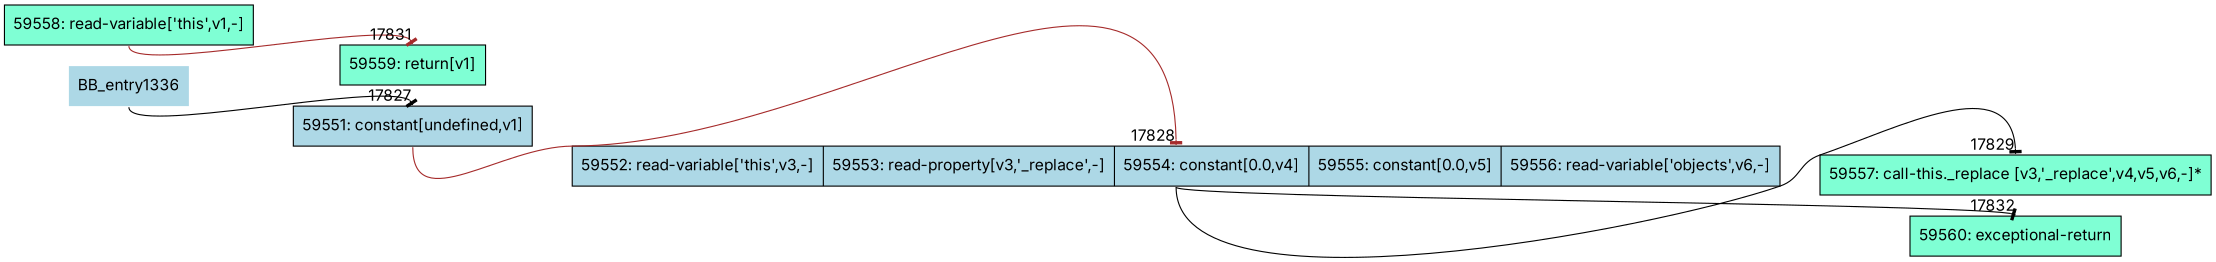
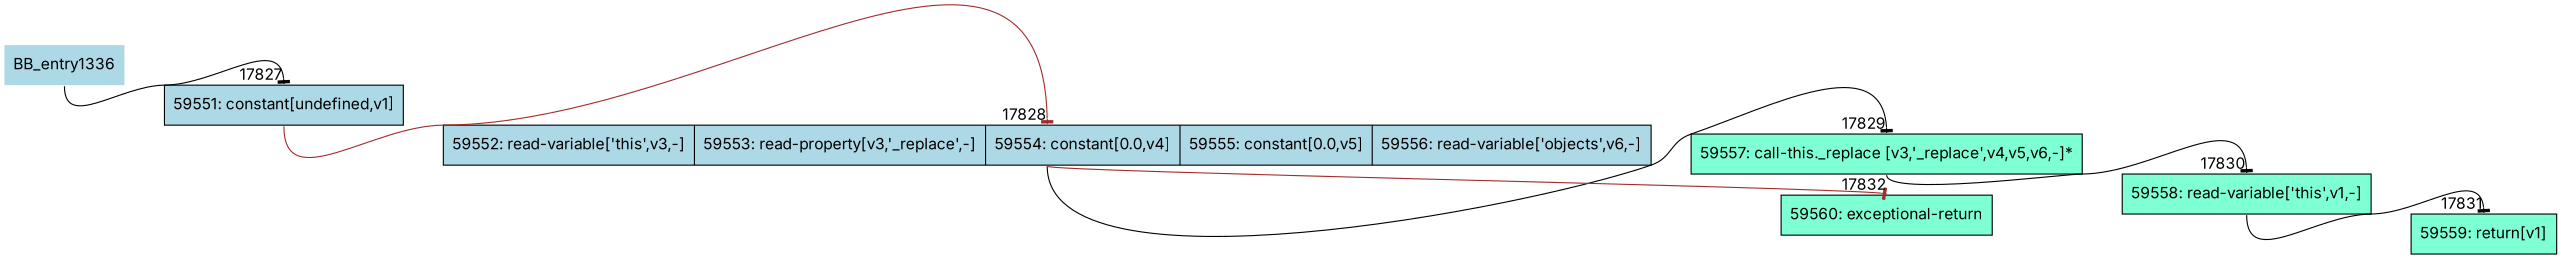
(268, 45) -> (2362, 215)
none -> (2075, 175)
(1593, 201) -> (1464, 180)
